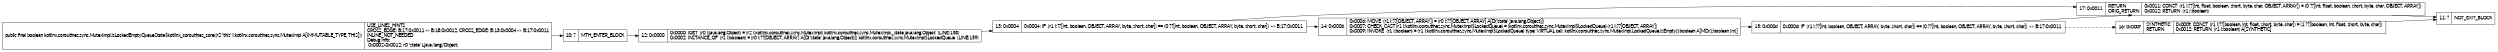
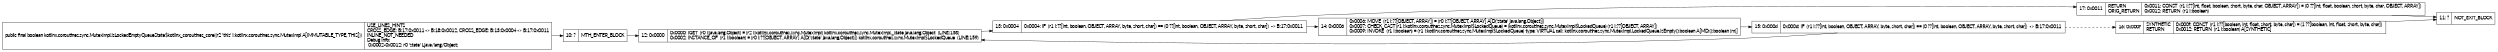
(2073, 18) -> (1411, 44)
